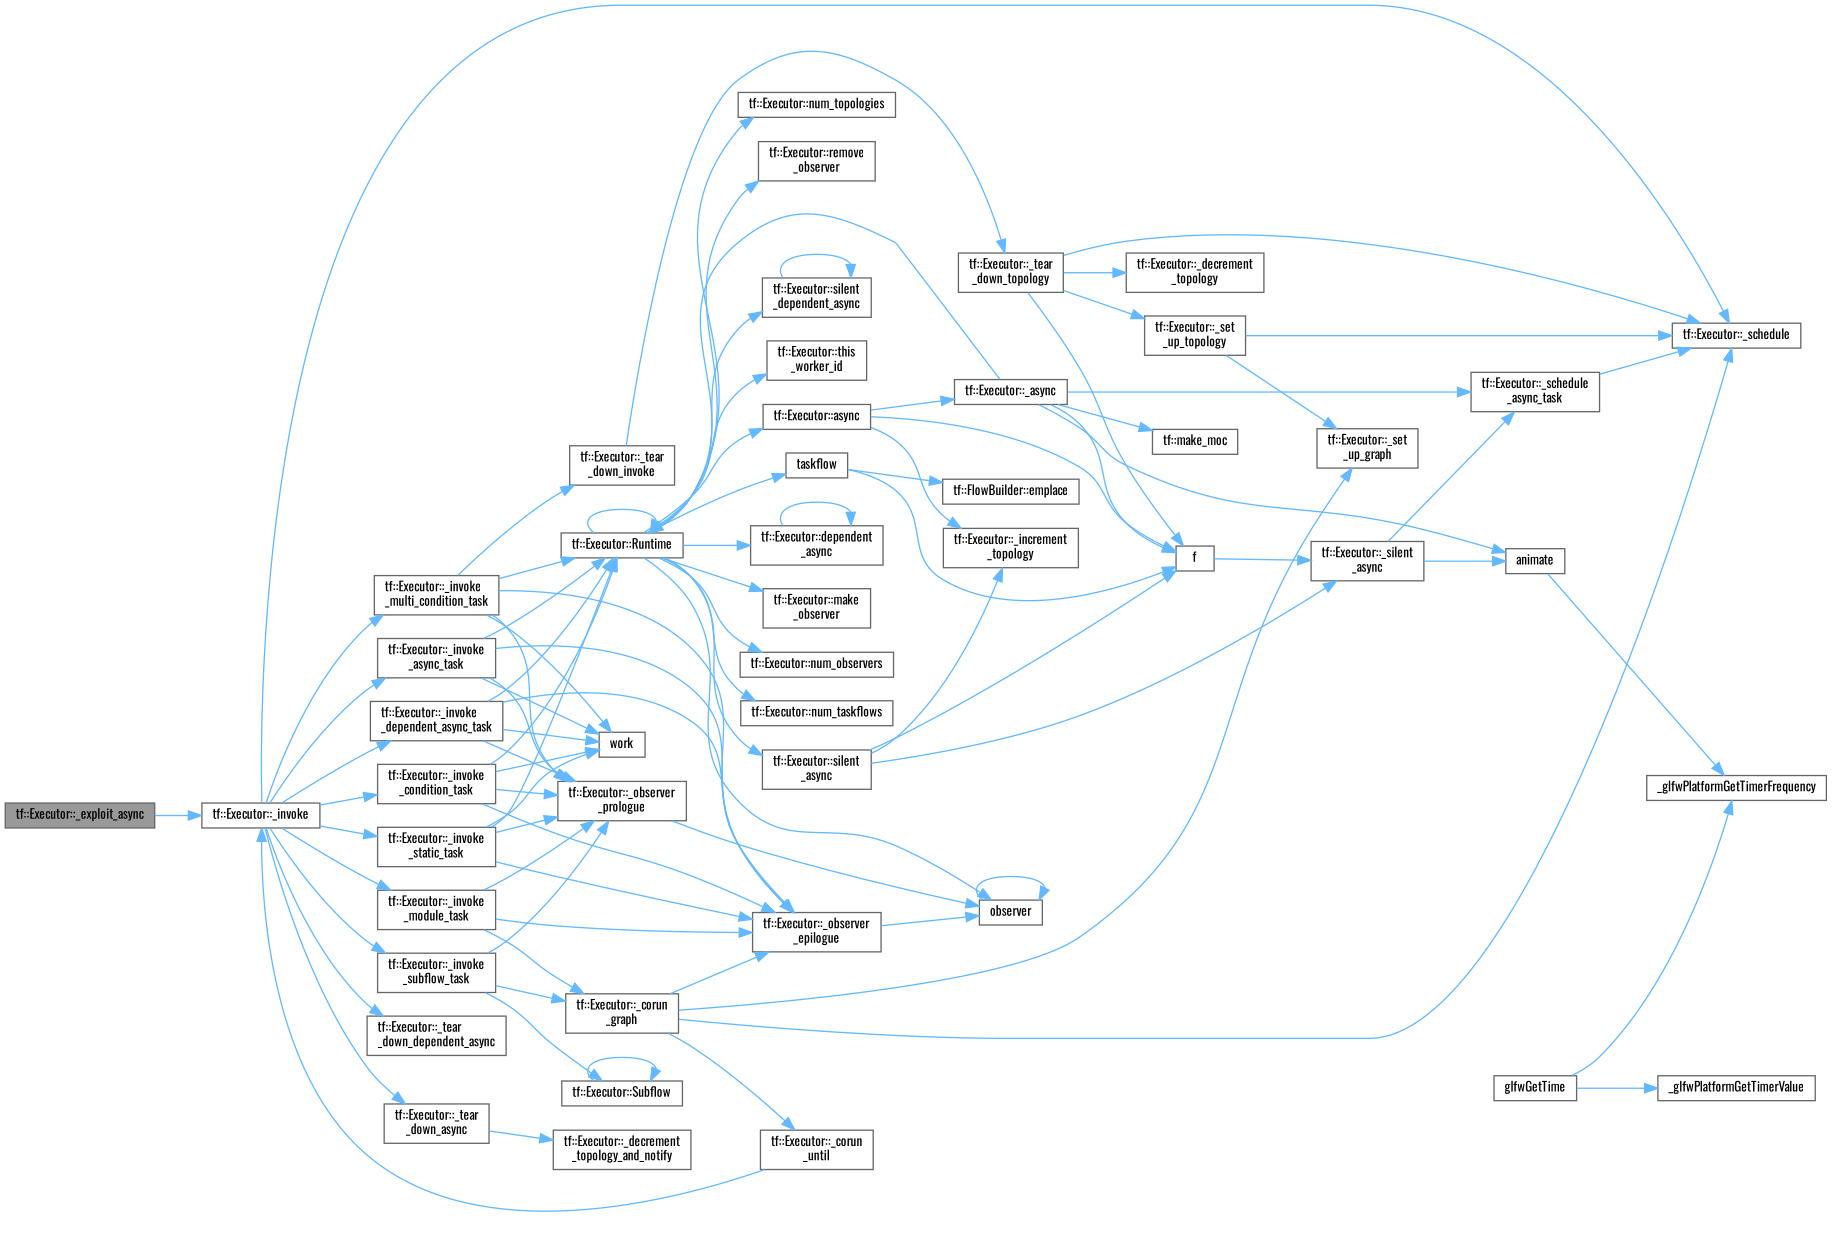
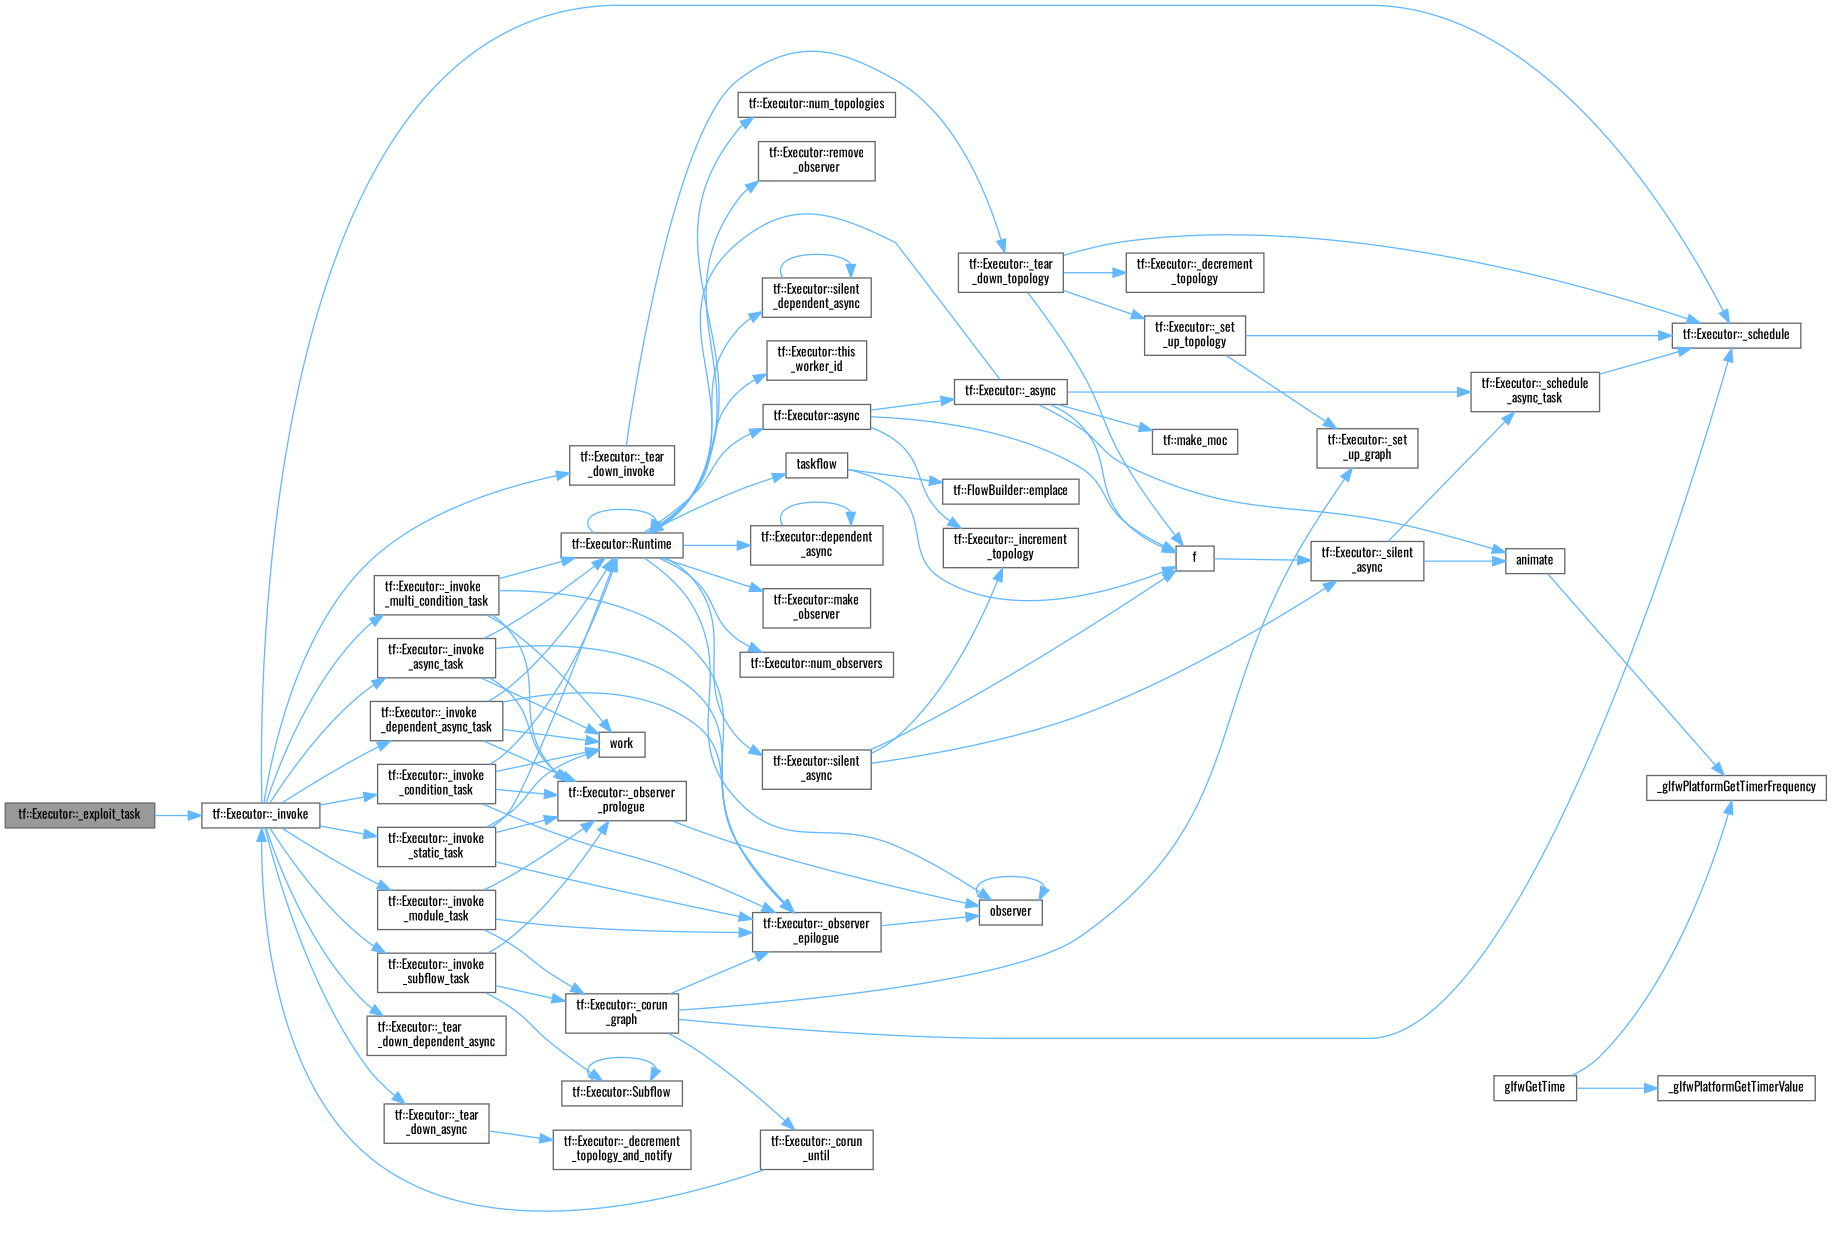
(508, 531) -> (350, 584)
(817, 713) -> none
(80, 815) -> (80, 815)
